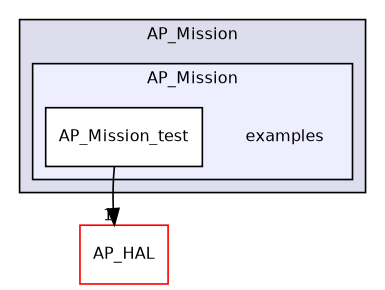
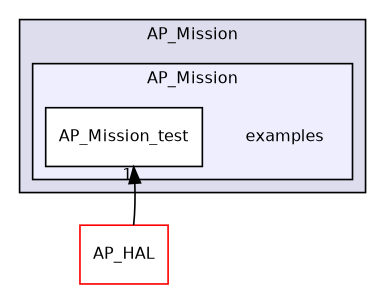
(113, 188) -> (135, 204)
